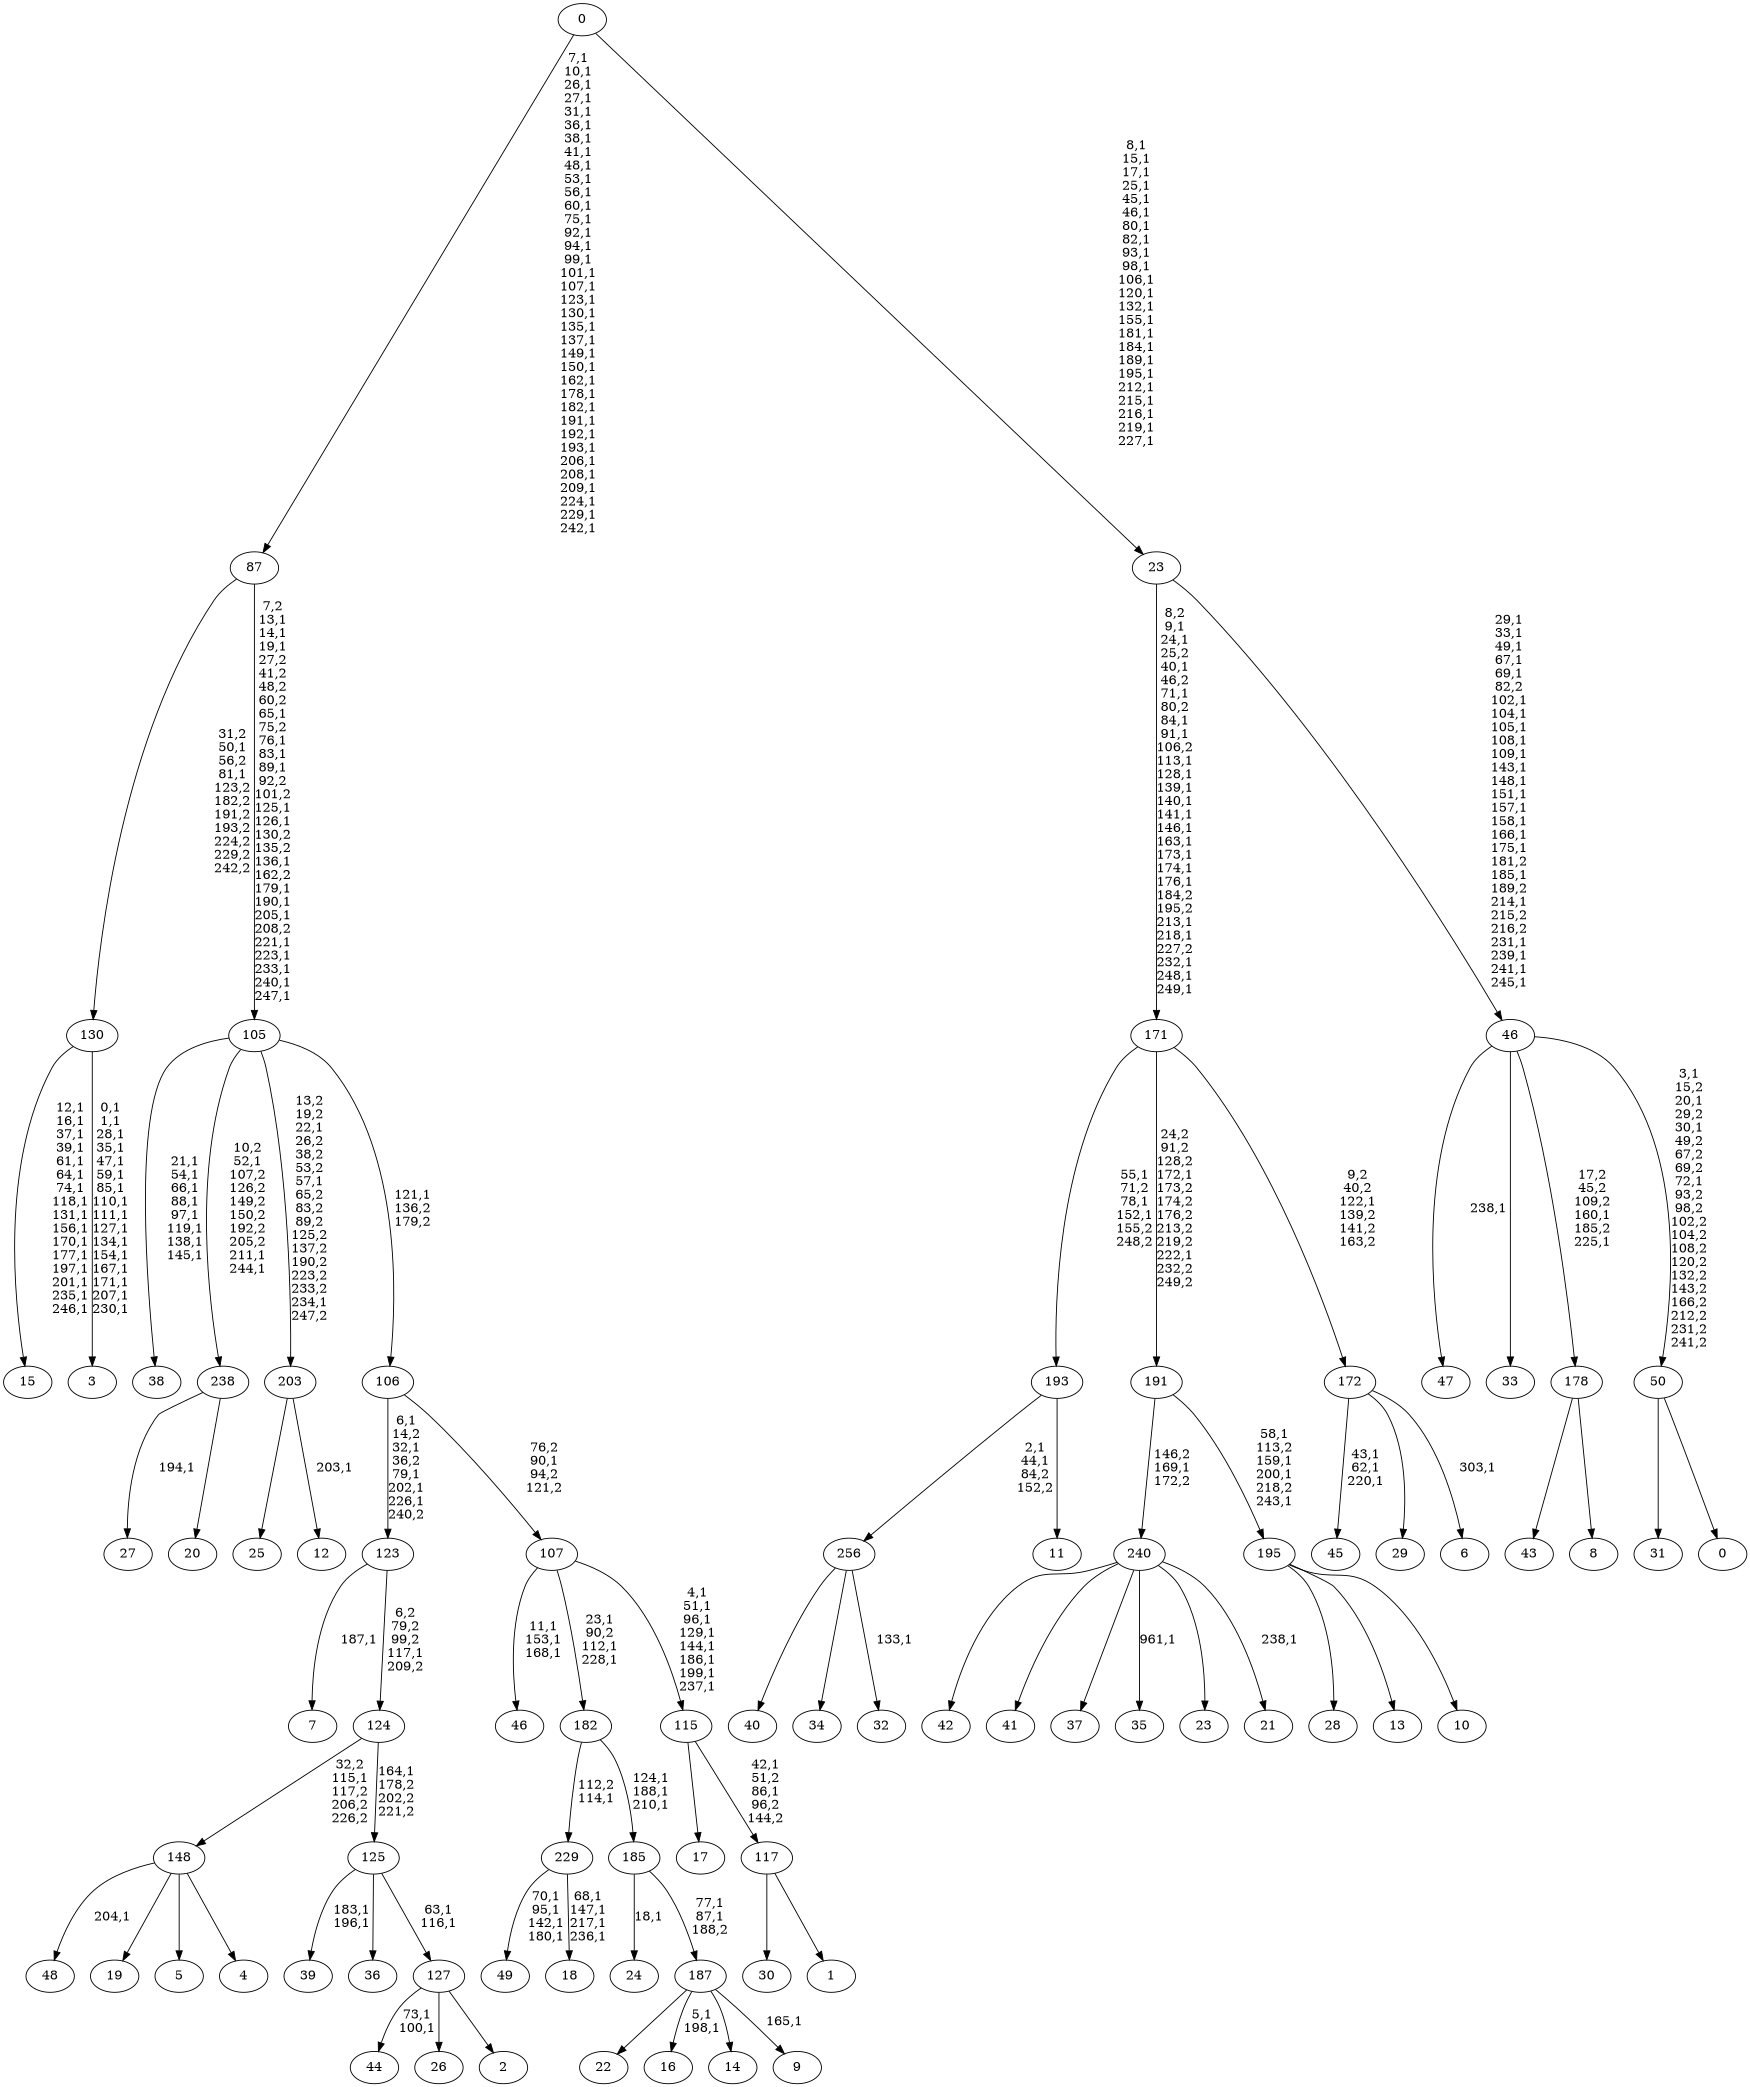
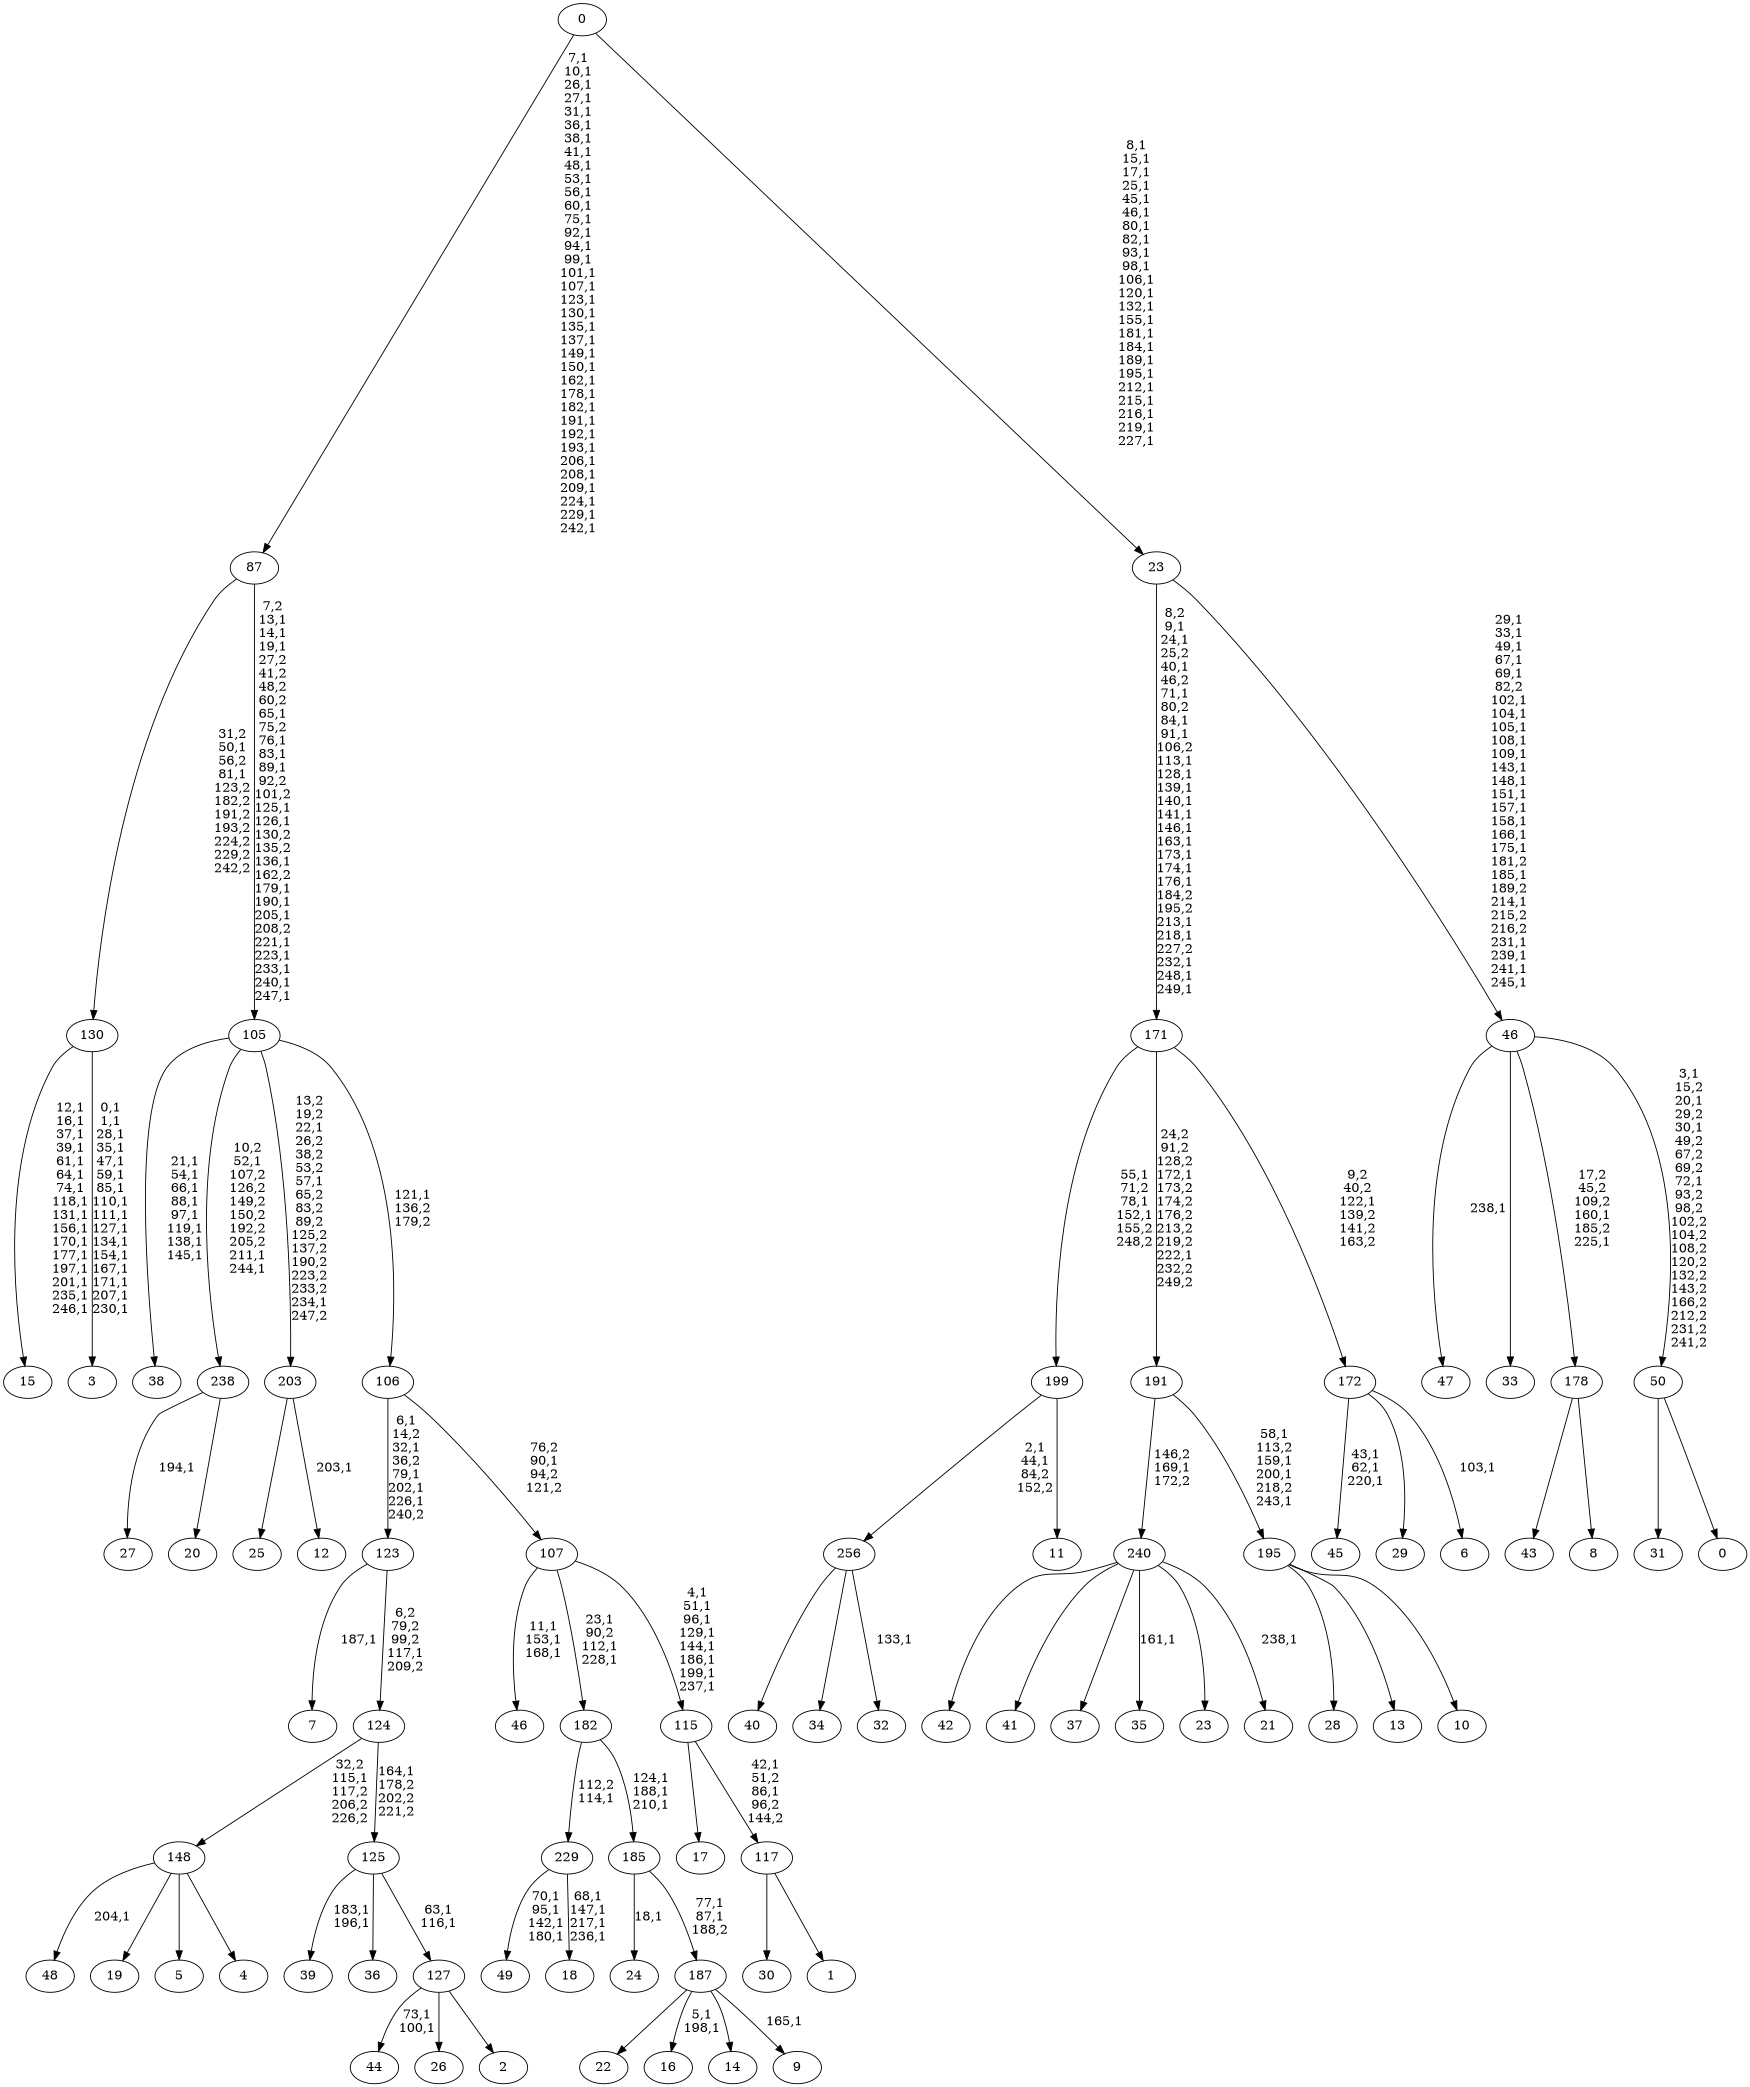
(1057, 1382) -> (1057, 1382)
(1478, 1468) -> (1478, 1468)
(1158, 1640) -> (1158, 1640)
